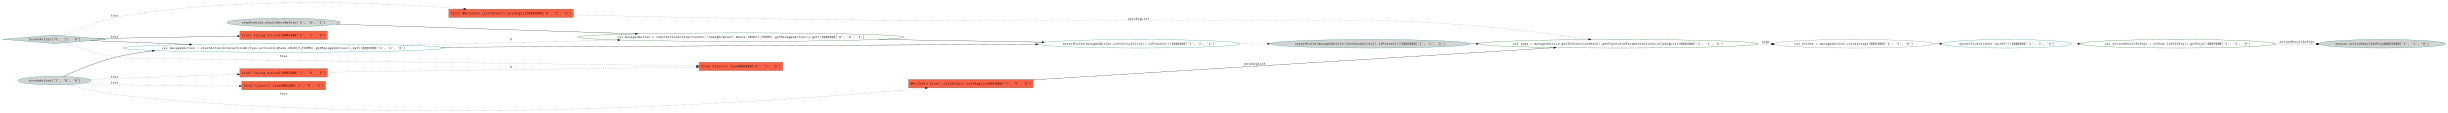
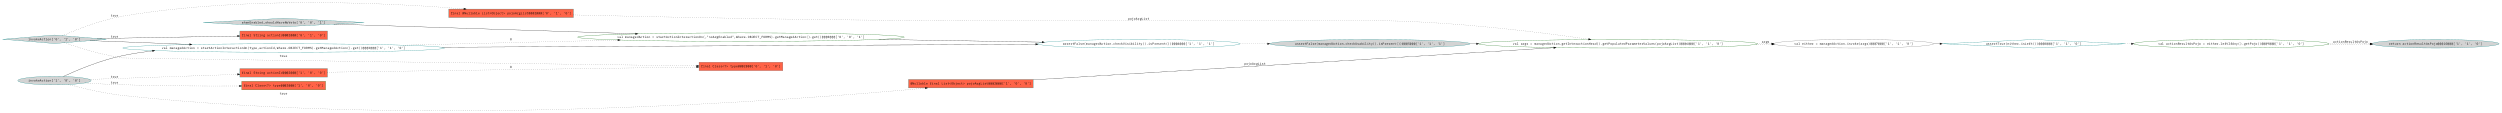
(284, 23) -> (284, 23)
(2007, 44) -> (2034, 44)
